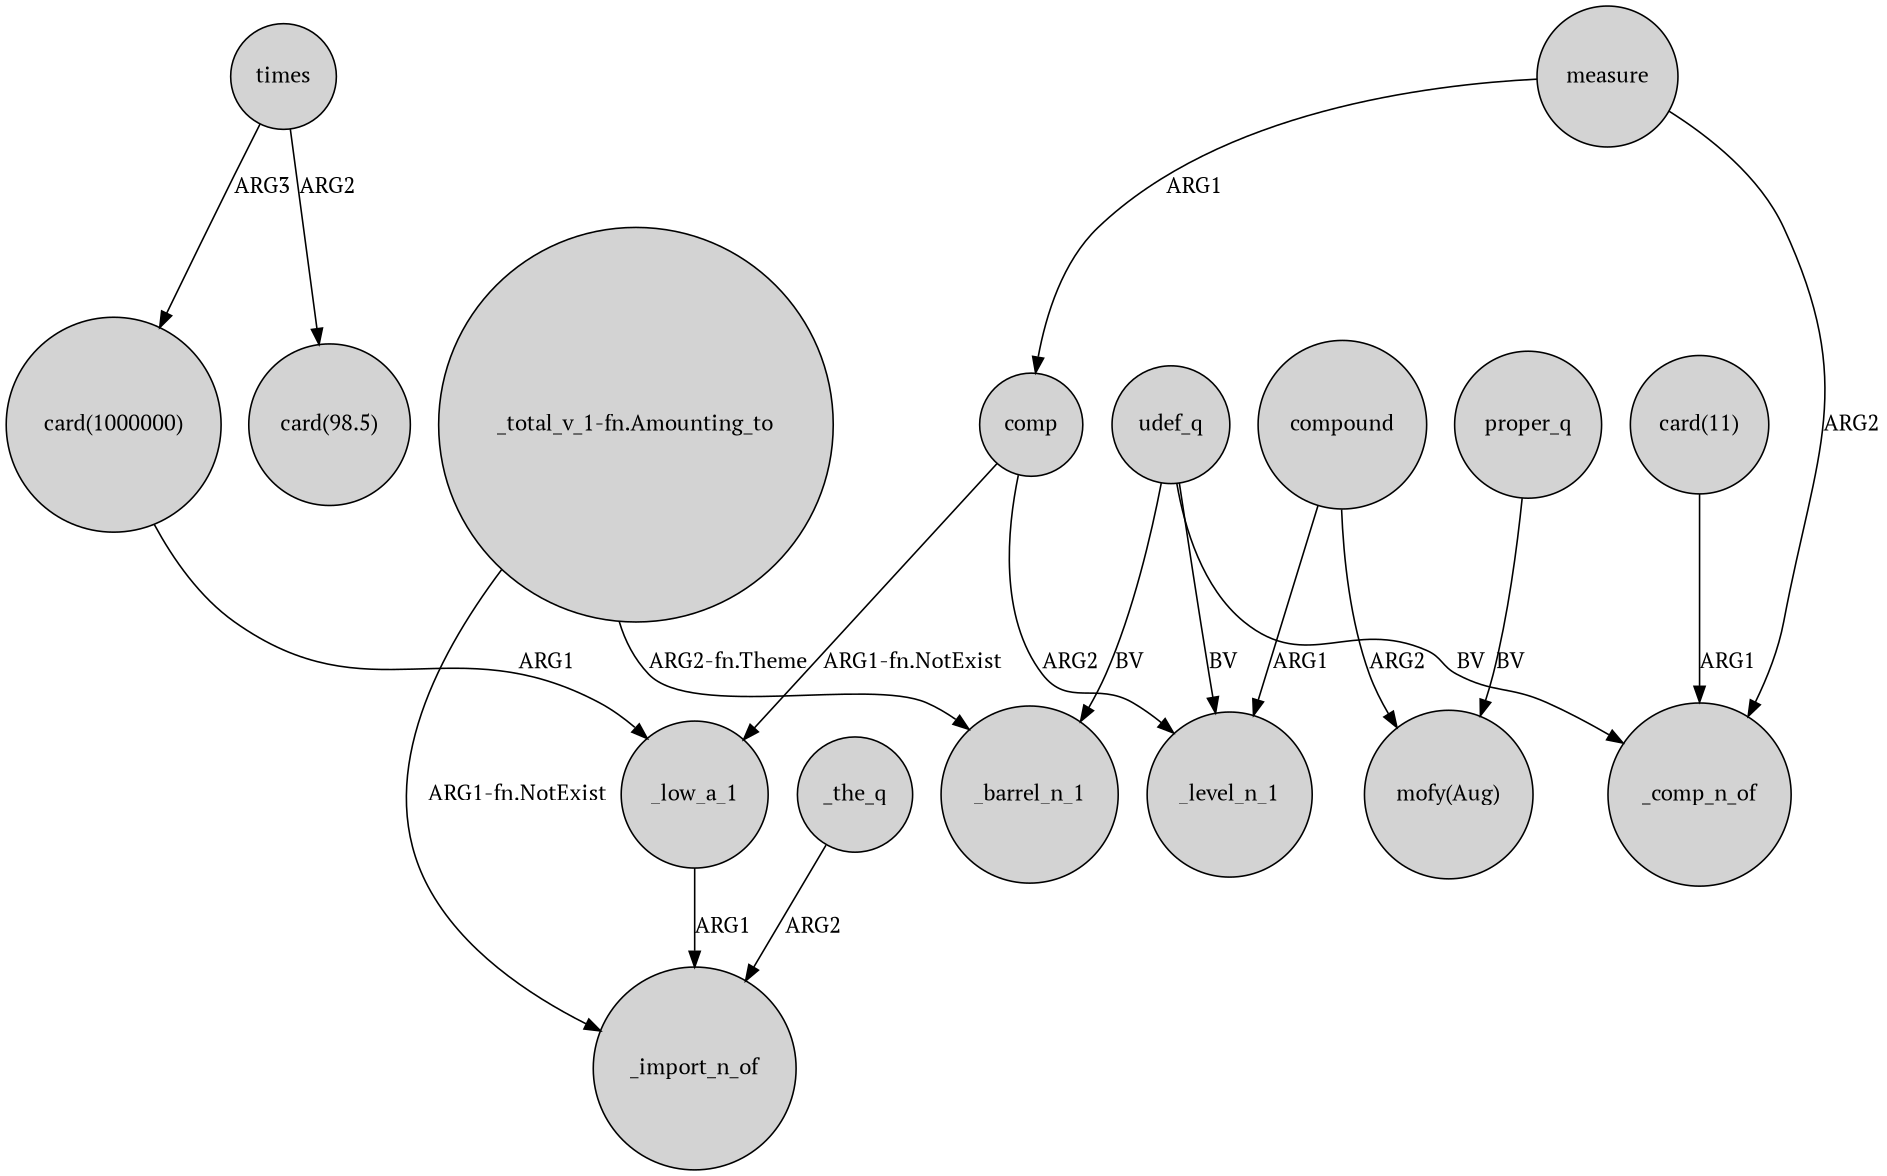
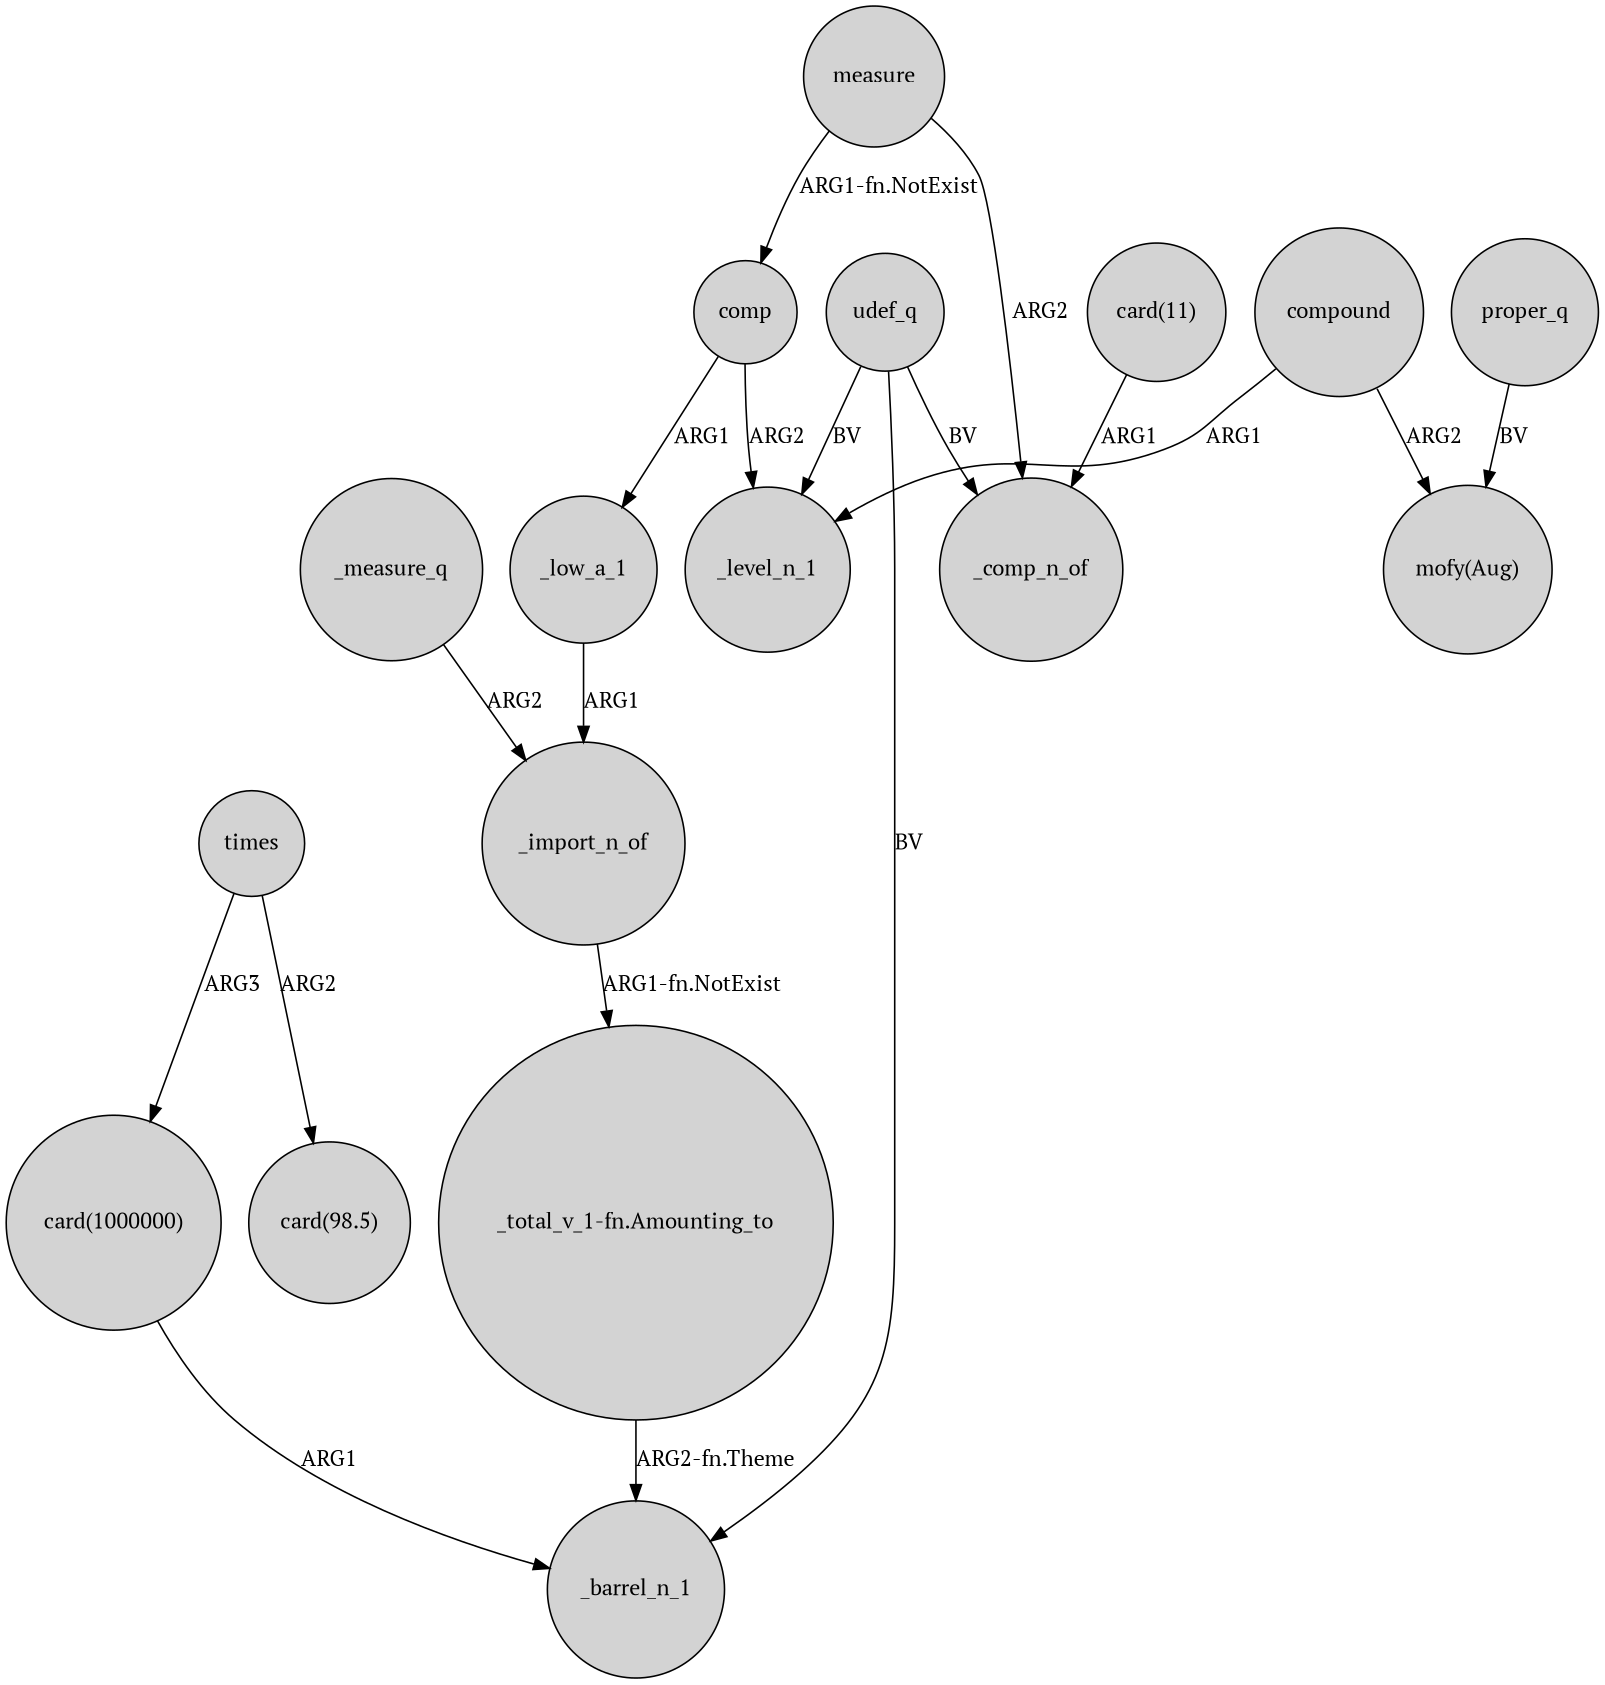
(1195, 187) -> (889, 187)
(913, 662) -> (703, 437)
(373, 669) -> (320, 1478)
(855, 795) -> (391, 570)
(409, 824) -> (602, 977)
